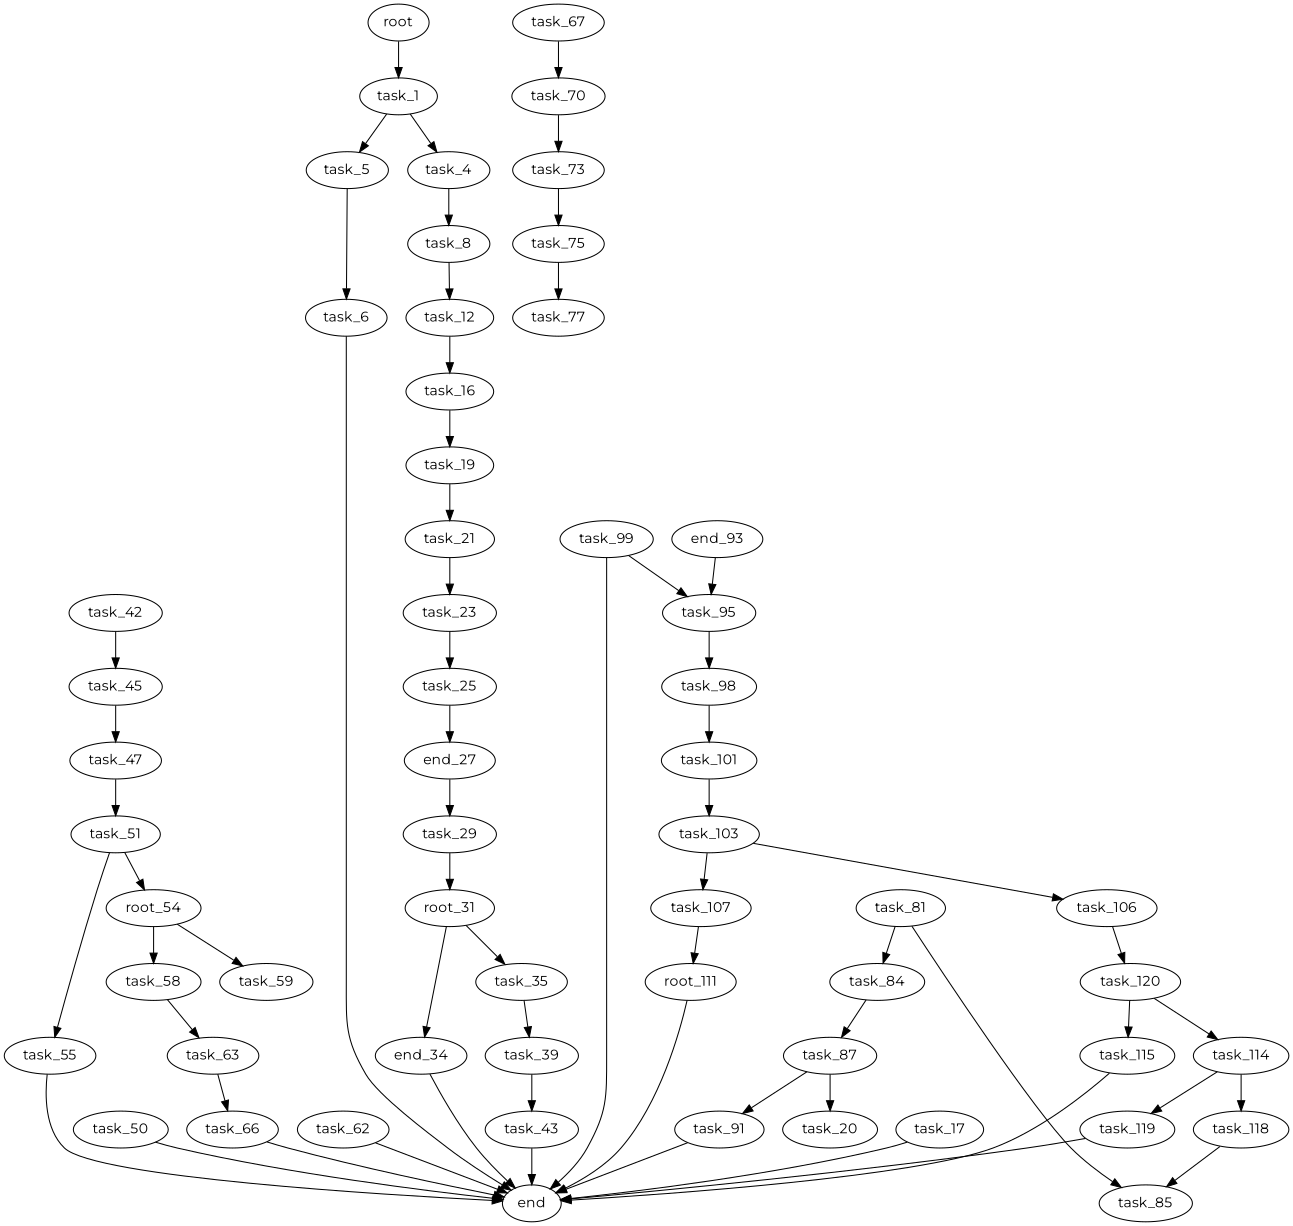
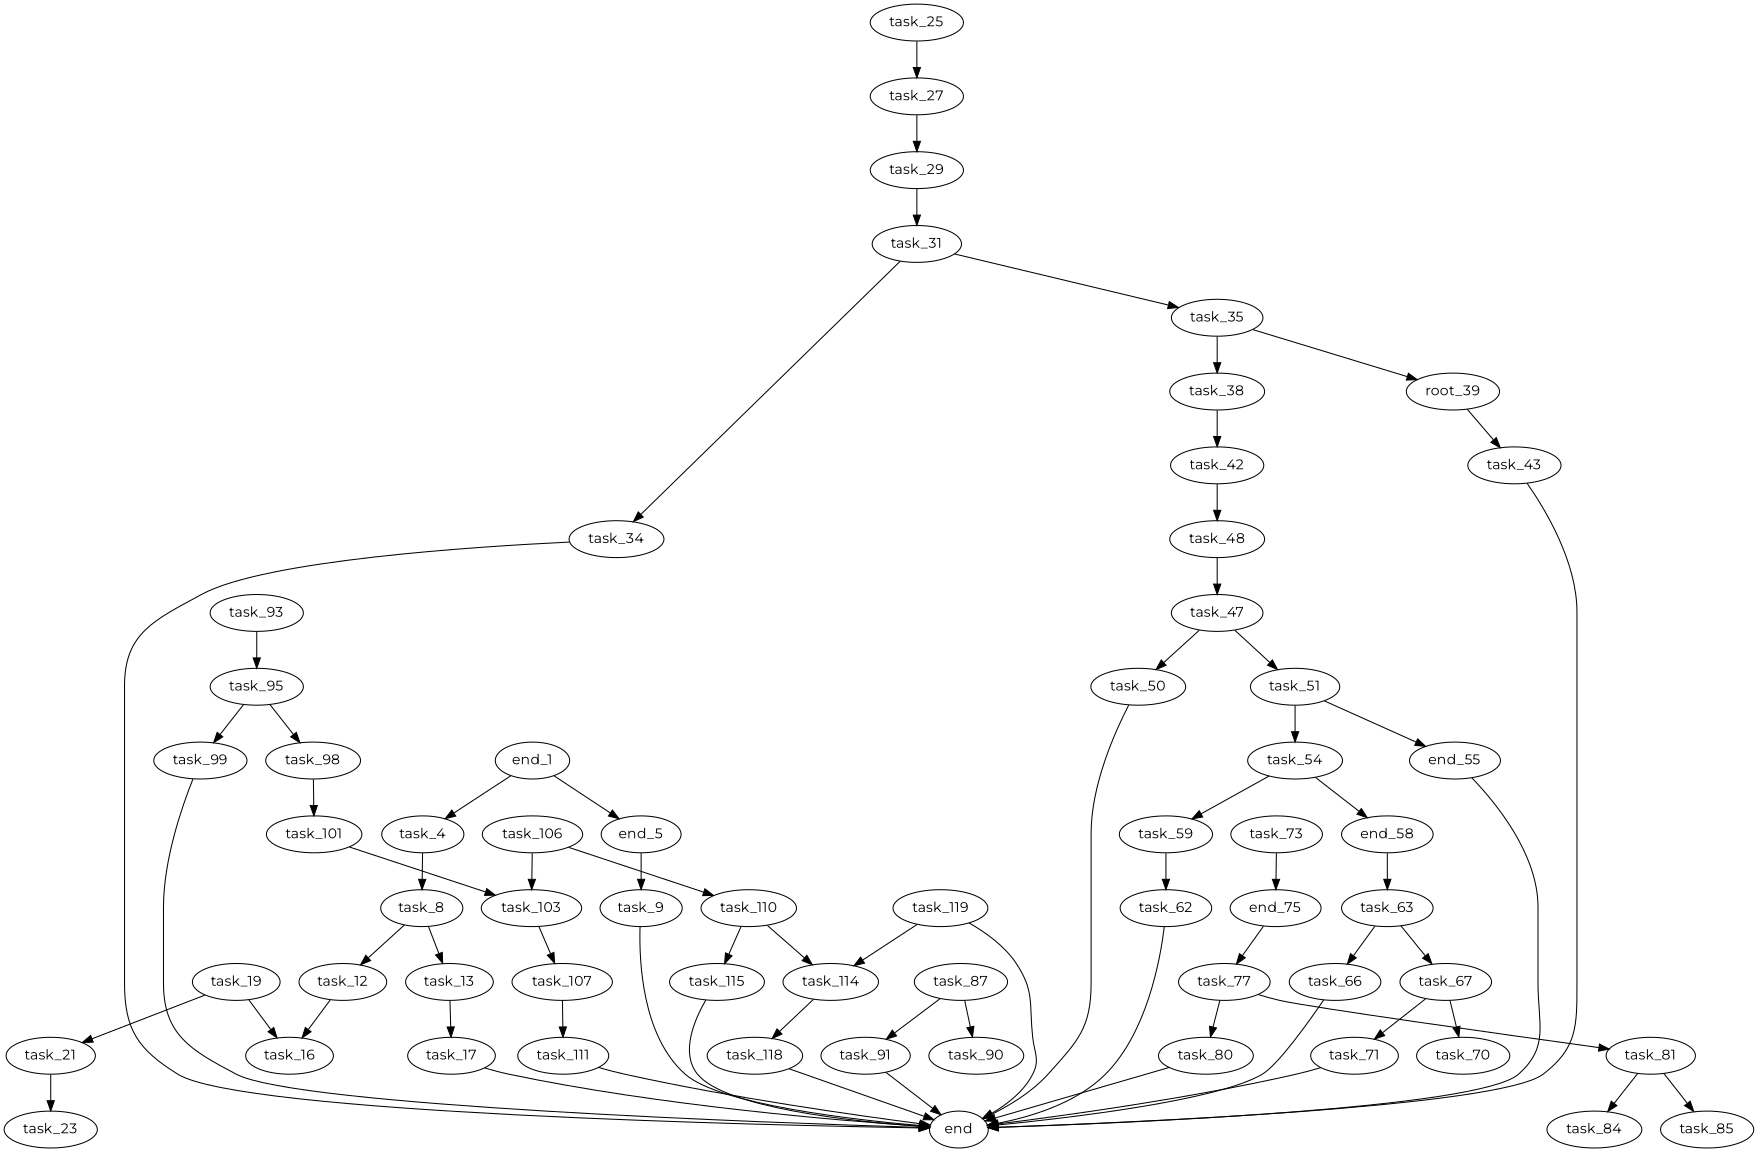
(399, 23) -> none
(399, 96) -> (532, 761)
(558, 128) -> none
(347, 170) -> (641, 834)
(558, 244) -> (1276, 908)
(346, 318) -> (641, 908)
none -> (1217, 392)
(450, 423) -> (260, 1015)
(717, 539) -> (257, 613)
(654, 573) -> (232, 720)
(450, 645) -> none
none -> (1182, 646)
(116, 687) -> (1217, 539)
(450, 761) -> (917, 96)
none -> (1166, 866)
(903, 870) -> (532, 866)
(154, 908) -> (1295, 761)
(450, 908) -> (917, 244)
none -> (1413, 941)
(154, 982) -> (1387, 834)
none -> (449, 982)
(691, 982) -> (563, 1056)
(1130, 982) -> (749, 908)
(857, 1014) -> none
none -> (1428, 1024)
(50, 1056) -> (1455, 761)
(421, 1056) -> (617, 539)
(532, 1056) -> (1453, 392)
none -> (1206, 1056)
none -> (1355, 1056)
(1189, 1090) -> (890, 942)
(830, 1130) -> (976, 1056)
(1197, 1164) -> (856, 1093)
